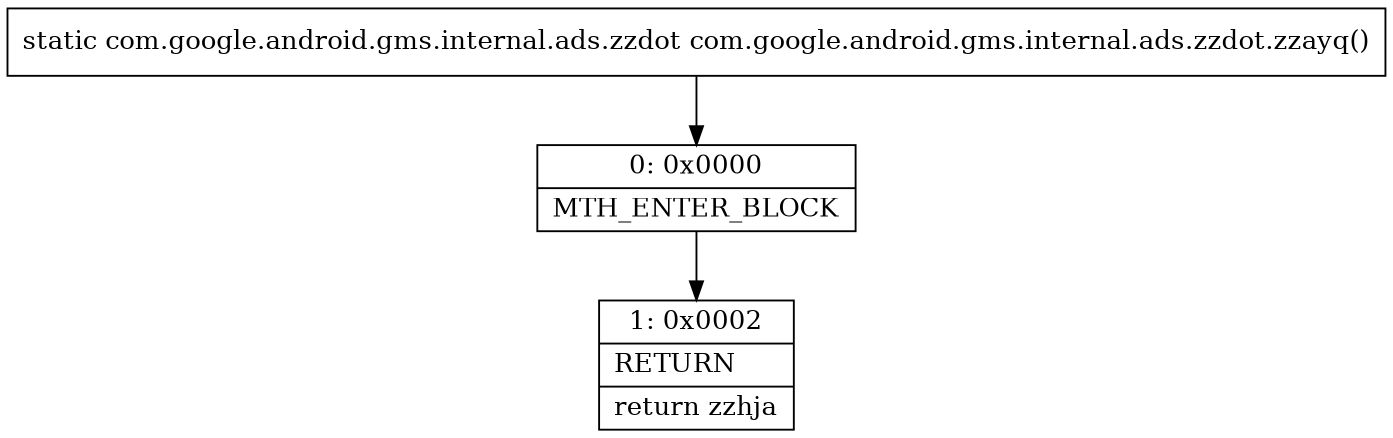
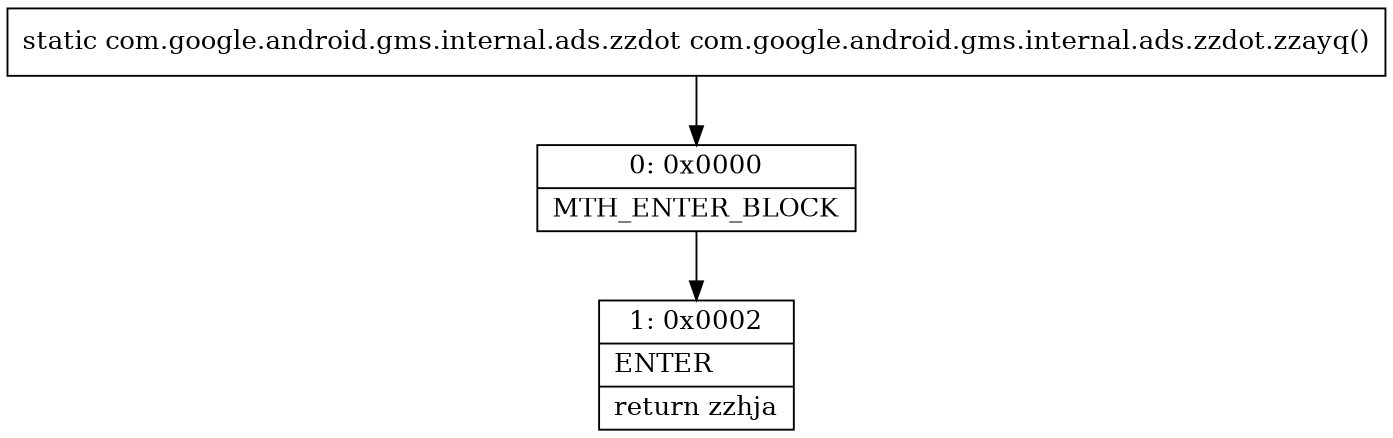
(675, 364) -> (664, 364)
